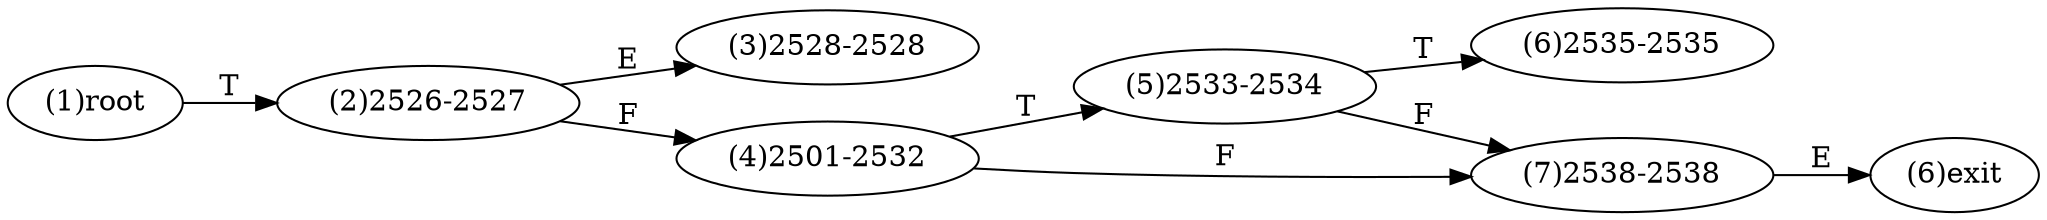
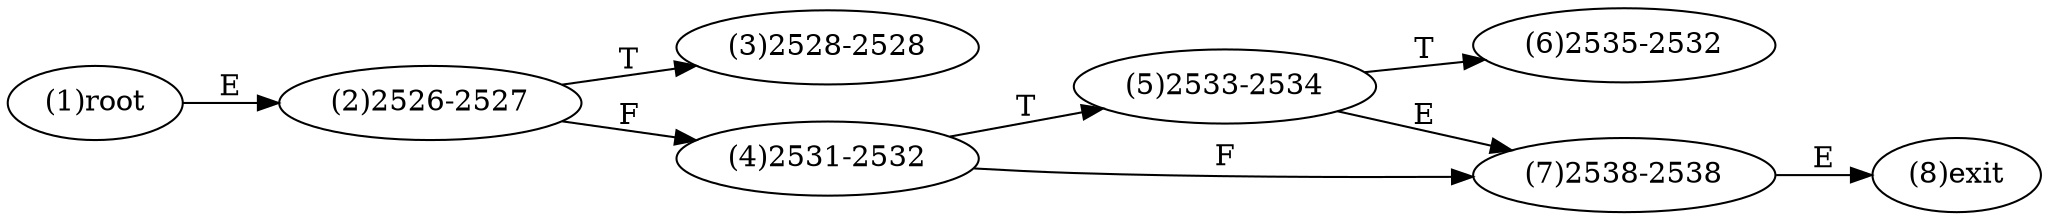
(1622, 45) -> (1624, 45)
(628, 61) -> (629, 61)
(230, 88) -> (231, 88)
(1424, 116) -> (1425, 116)
(828, 159) -> (828, 159)
(1955, 175) -> (1957, 175)
